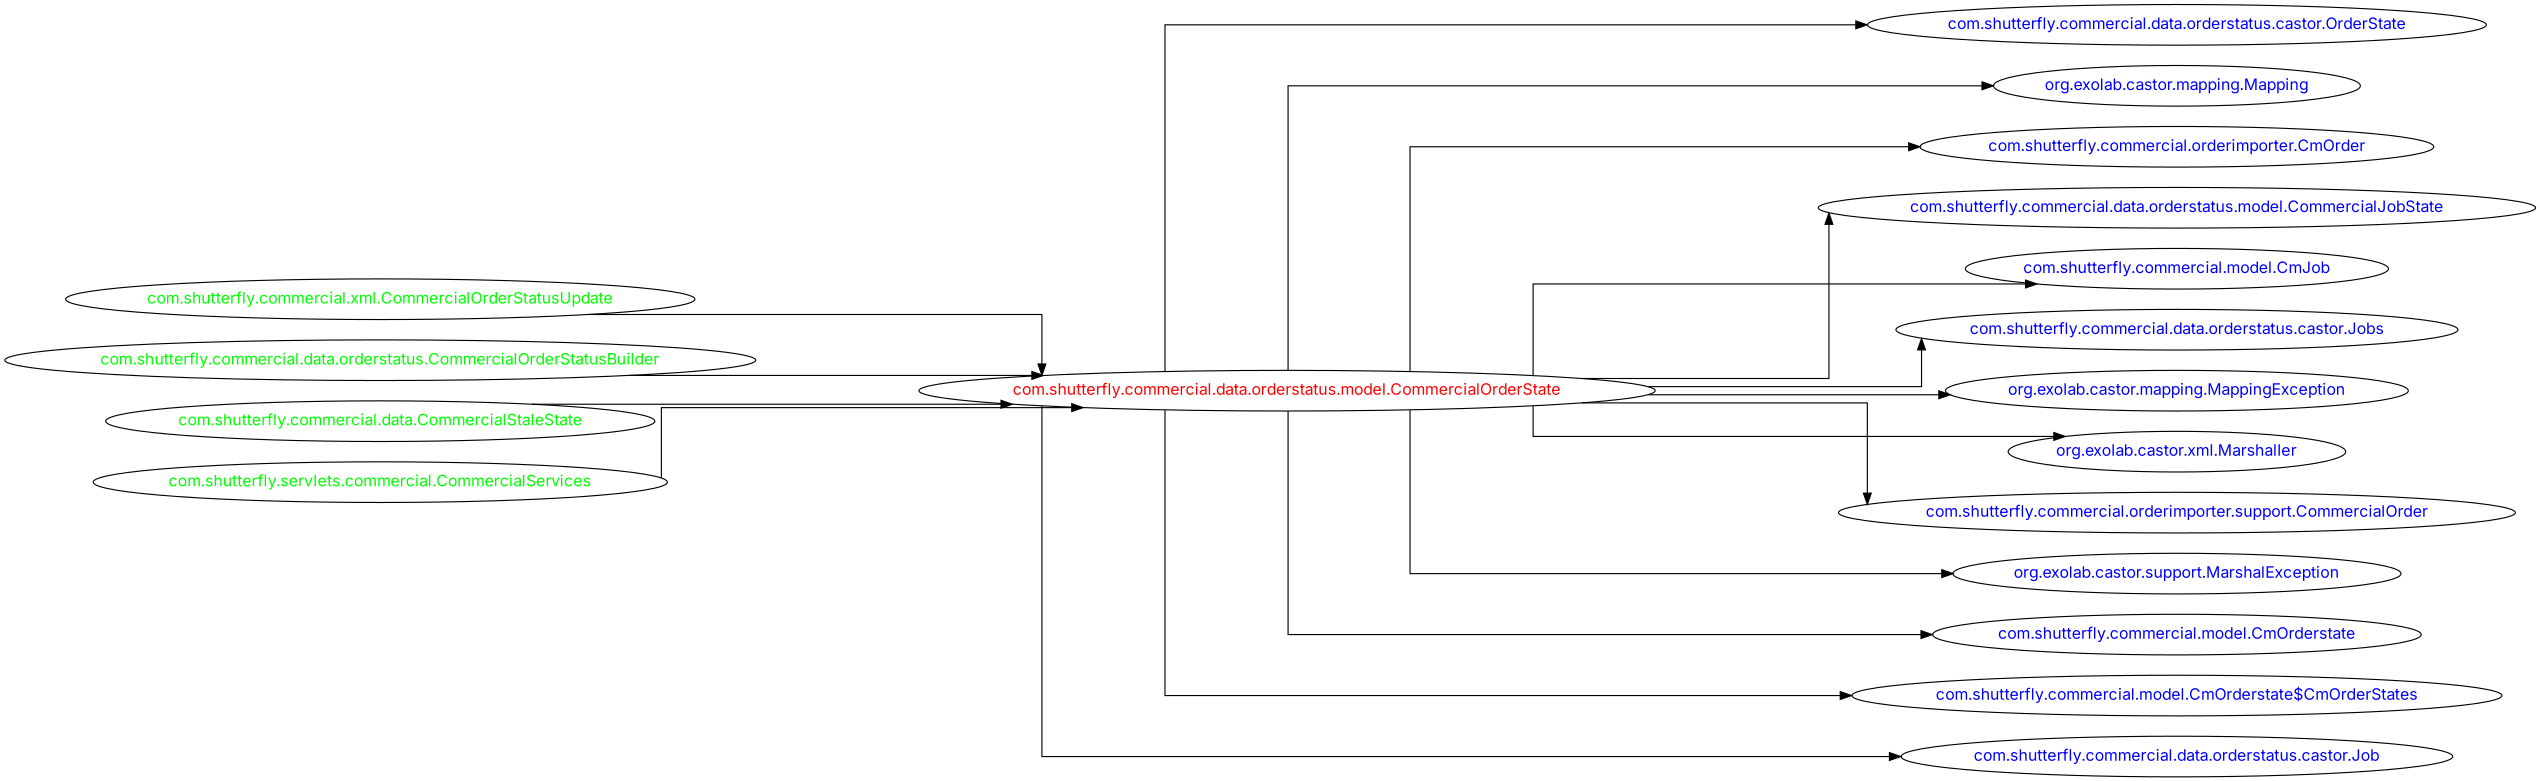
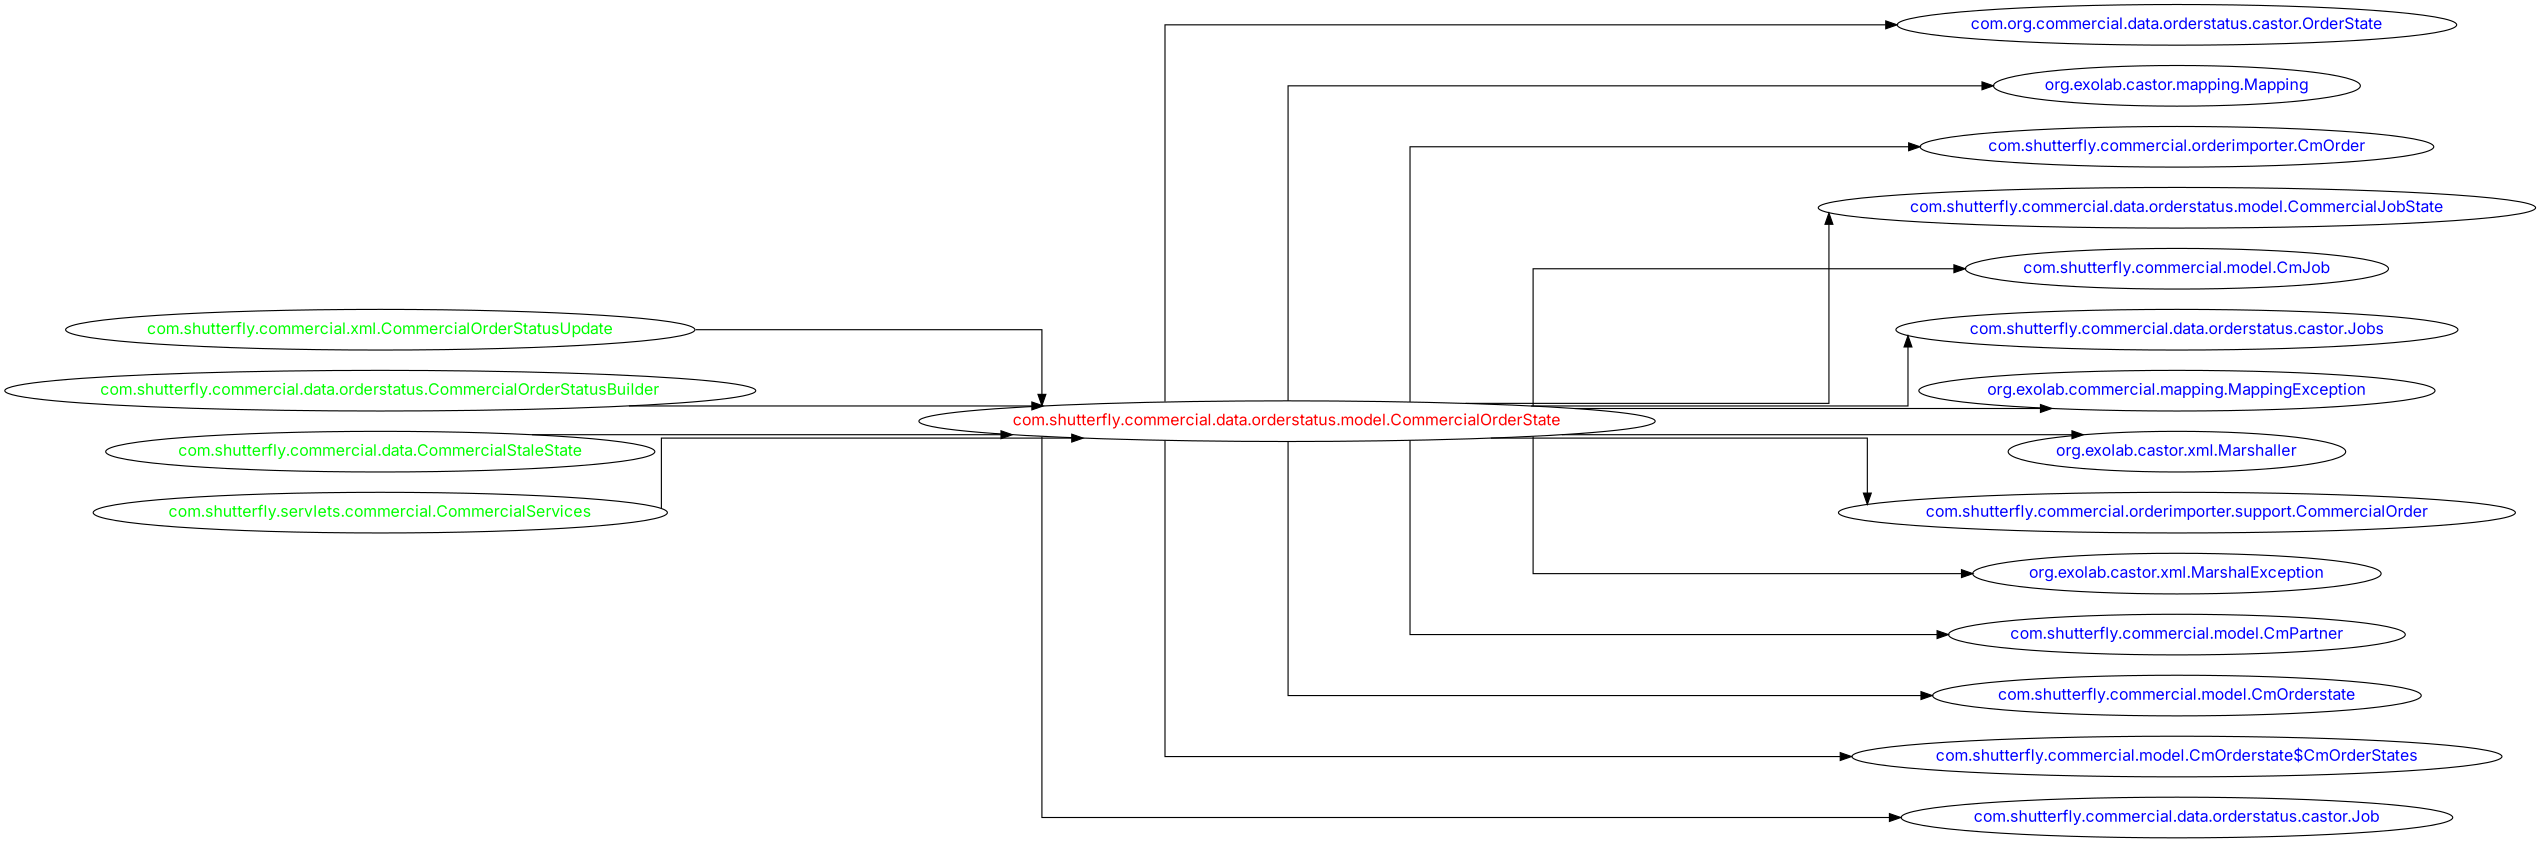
(2177, 25) -> (2177, 25)
(2177, 391) -> (2177, 391)
(2177, 574) -> (2177, 574)
none -> (2177, 635)
